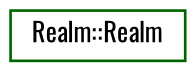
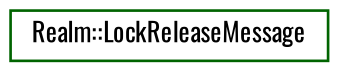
(98, 36) -> (169, 36)
